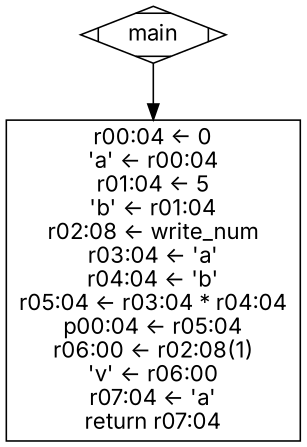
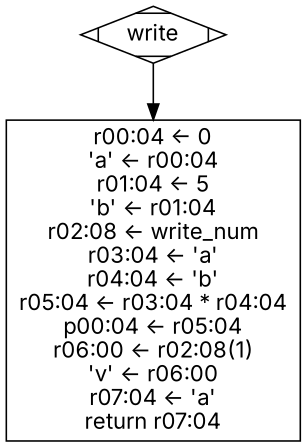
(153, 35) -> (153, 35)
